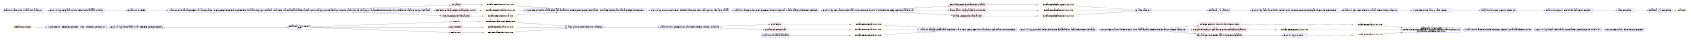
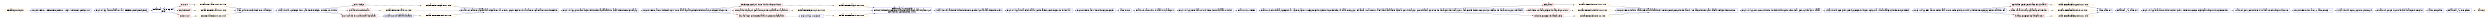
none -> (1125, 10)
(1682, 10) -> (2481, 10)
none -> (359, 16)
(501, 16) -> (1593, 16)
(501, 22) -> (214, 5)
